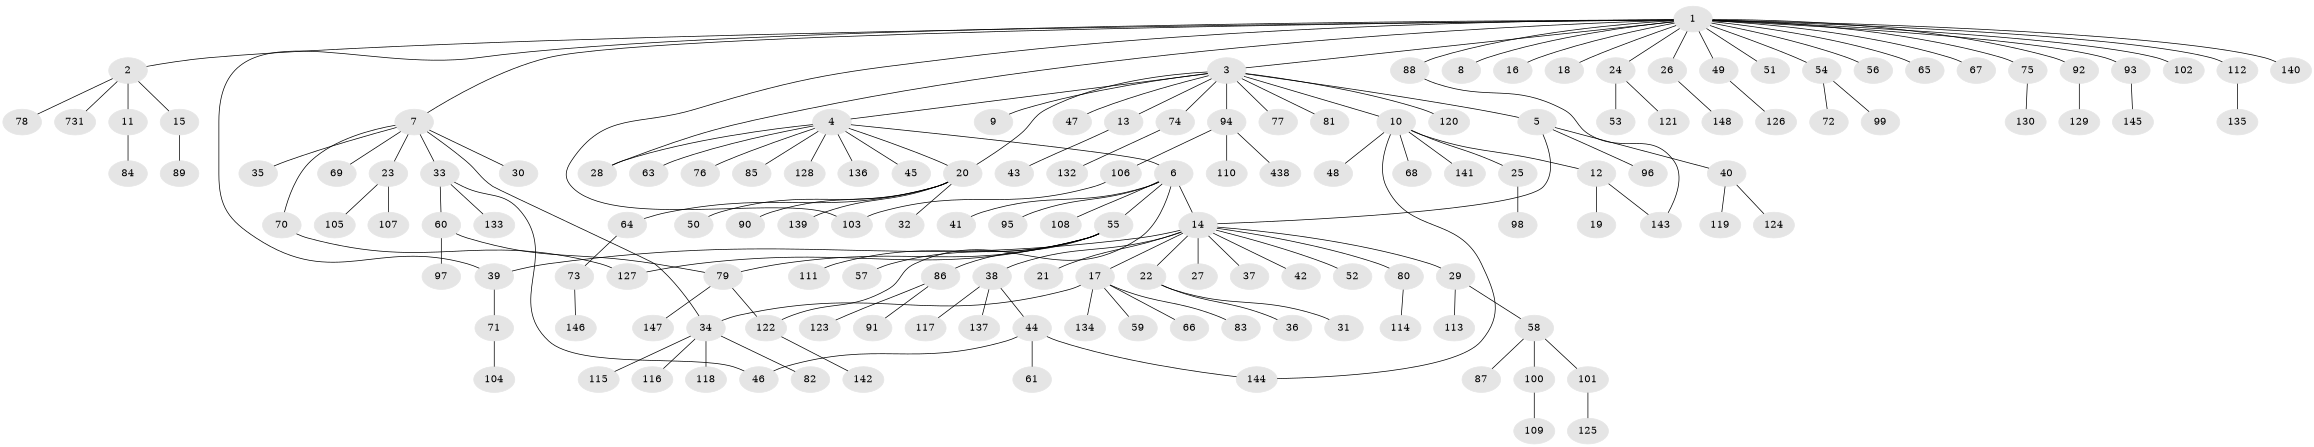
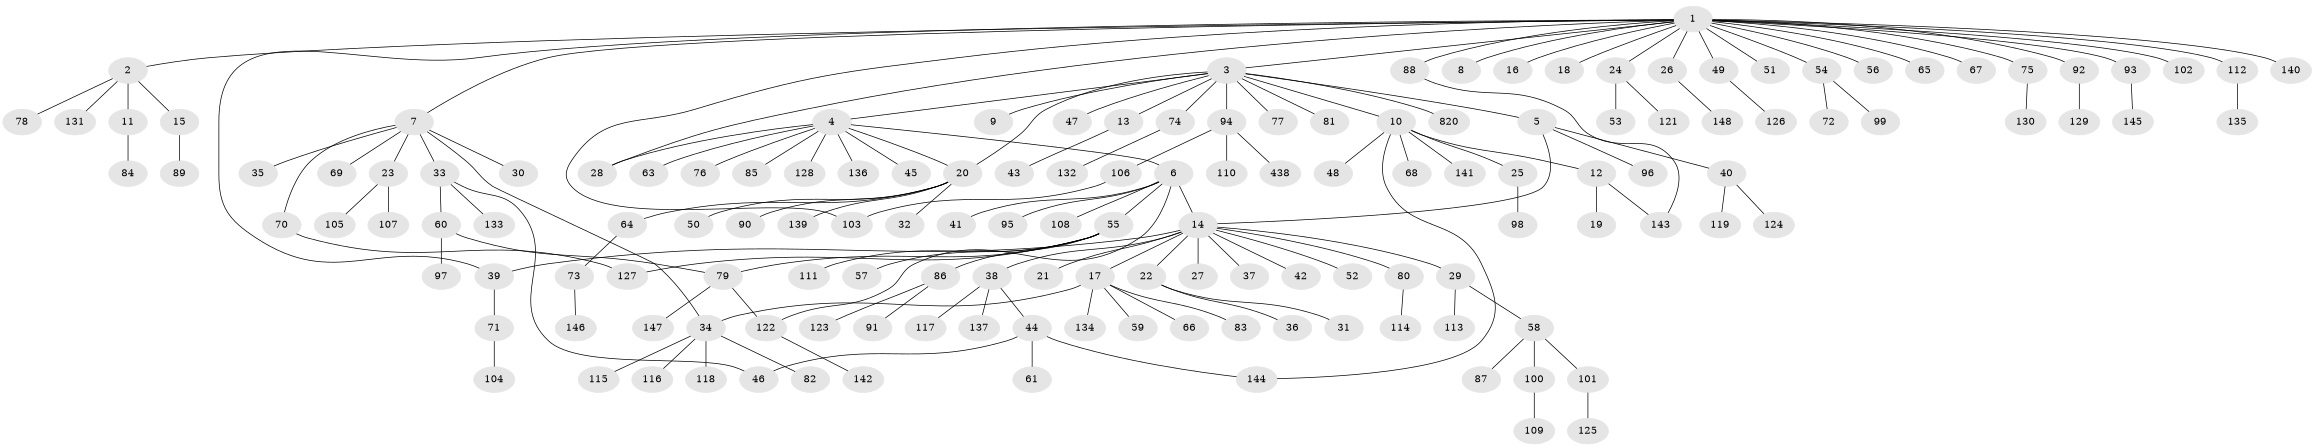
(75, 122) -> (75, 122)
(1449, 122) -> (1449, 122)
